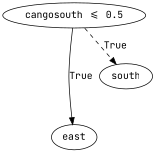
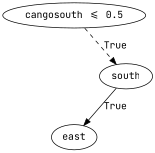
(69, 73) -> (102, 104)
